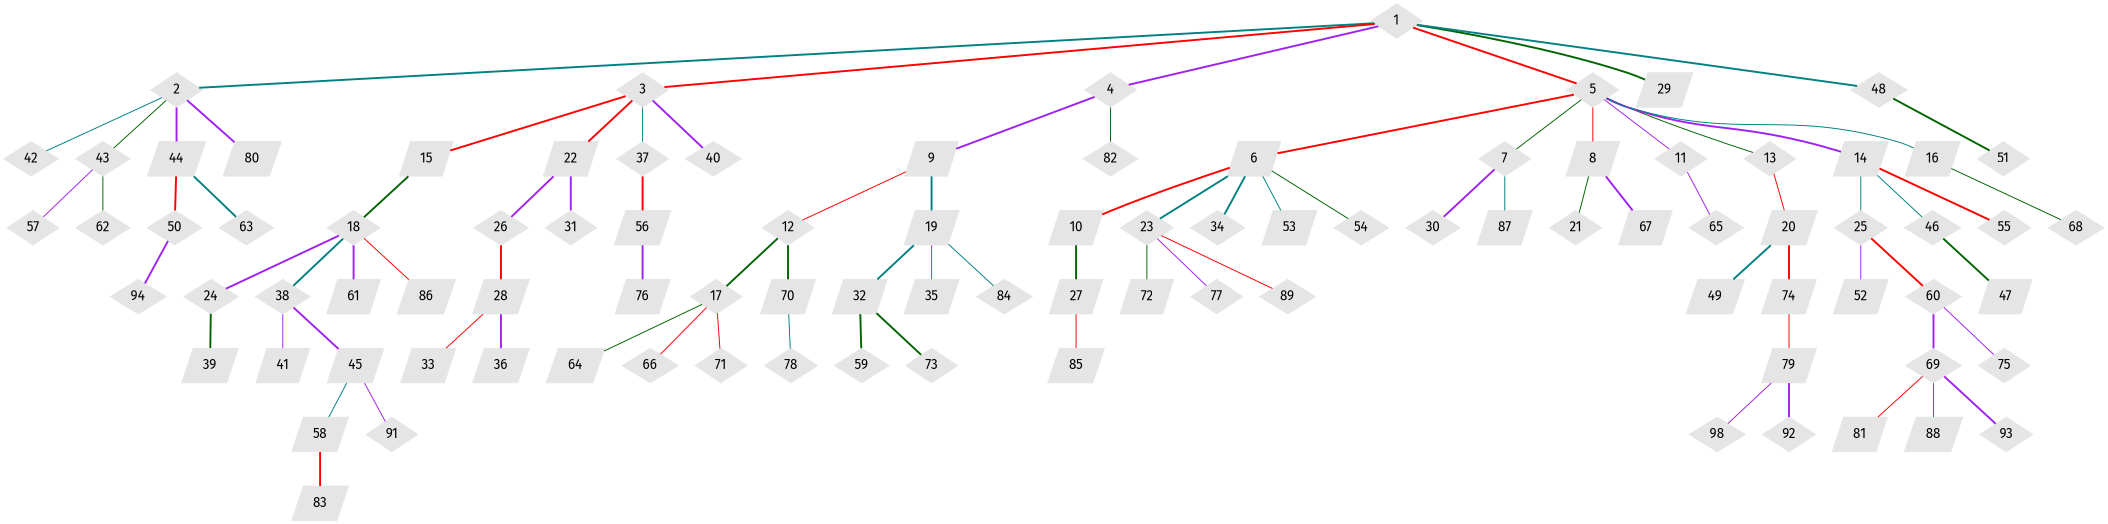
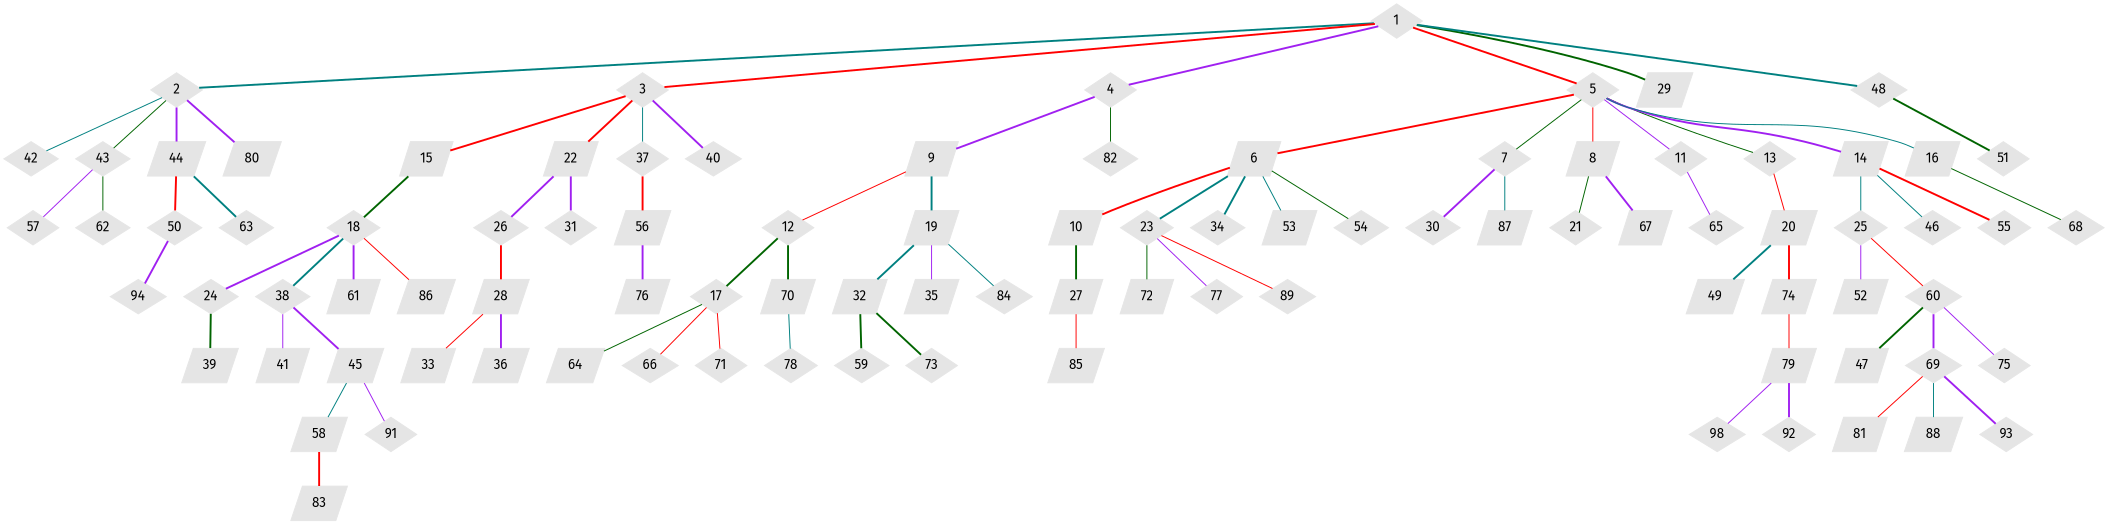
(1966, 260) -> (1901, 328)
(1897, 262) -> (1897, 262)
